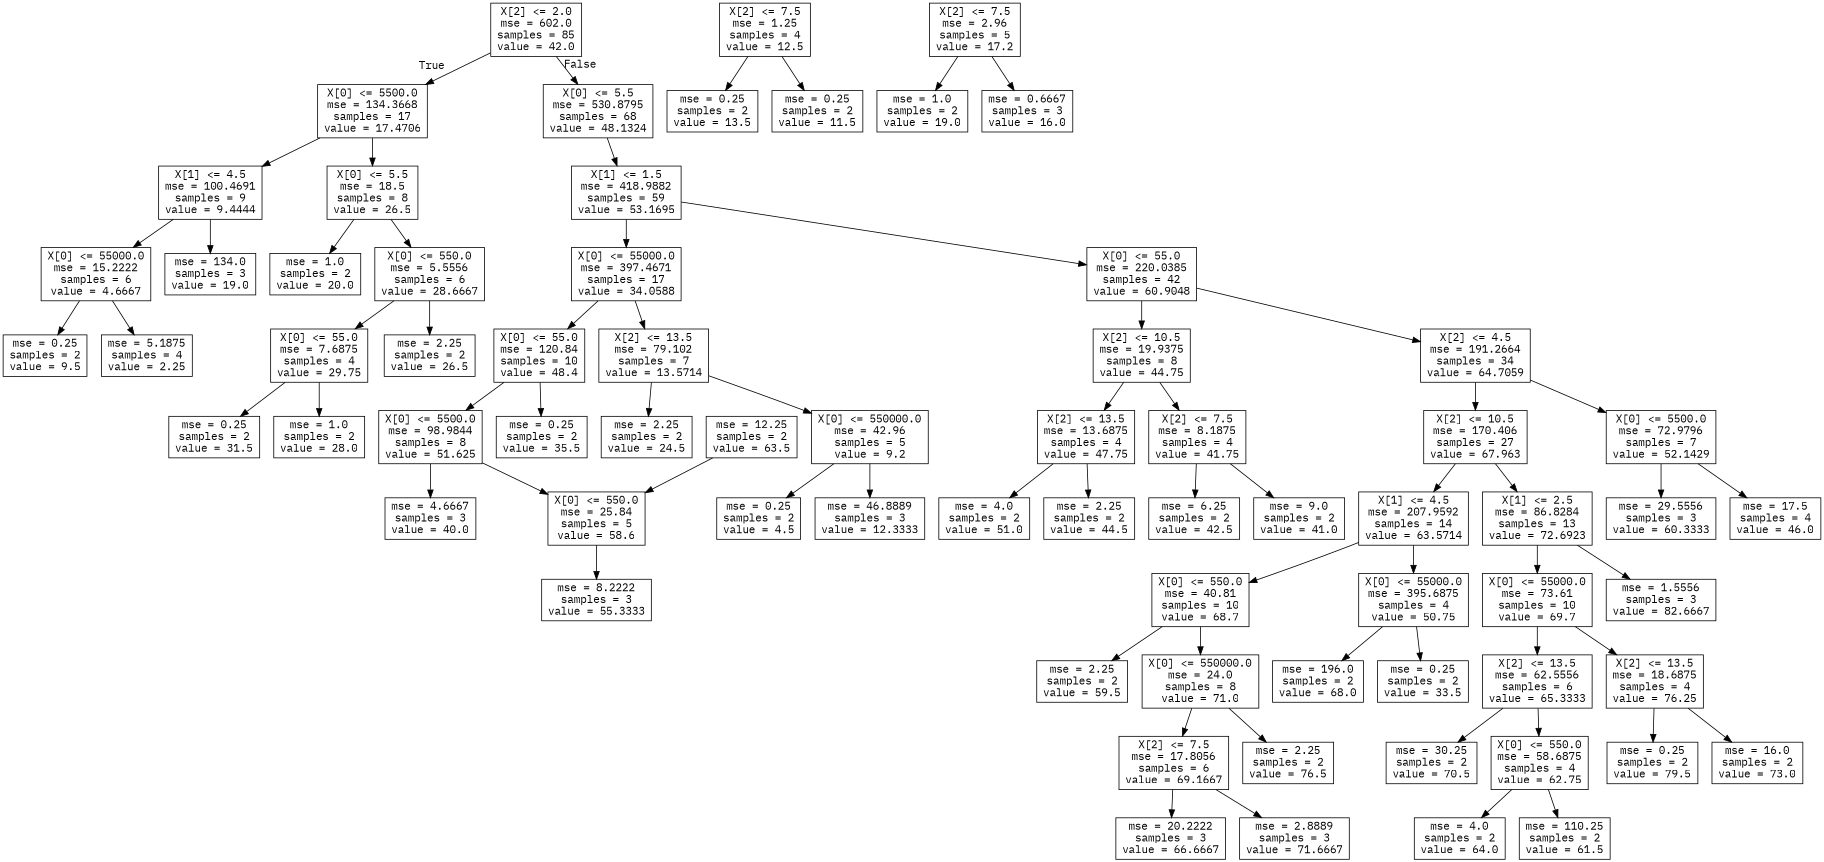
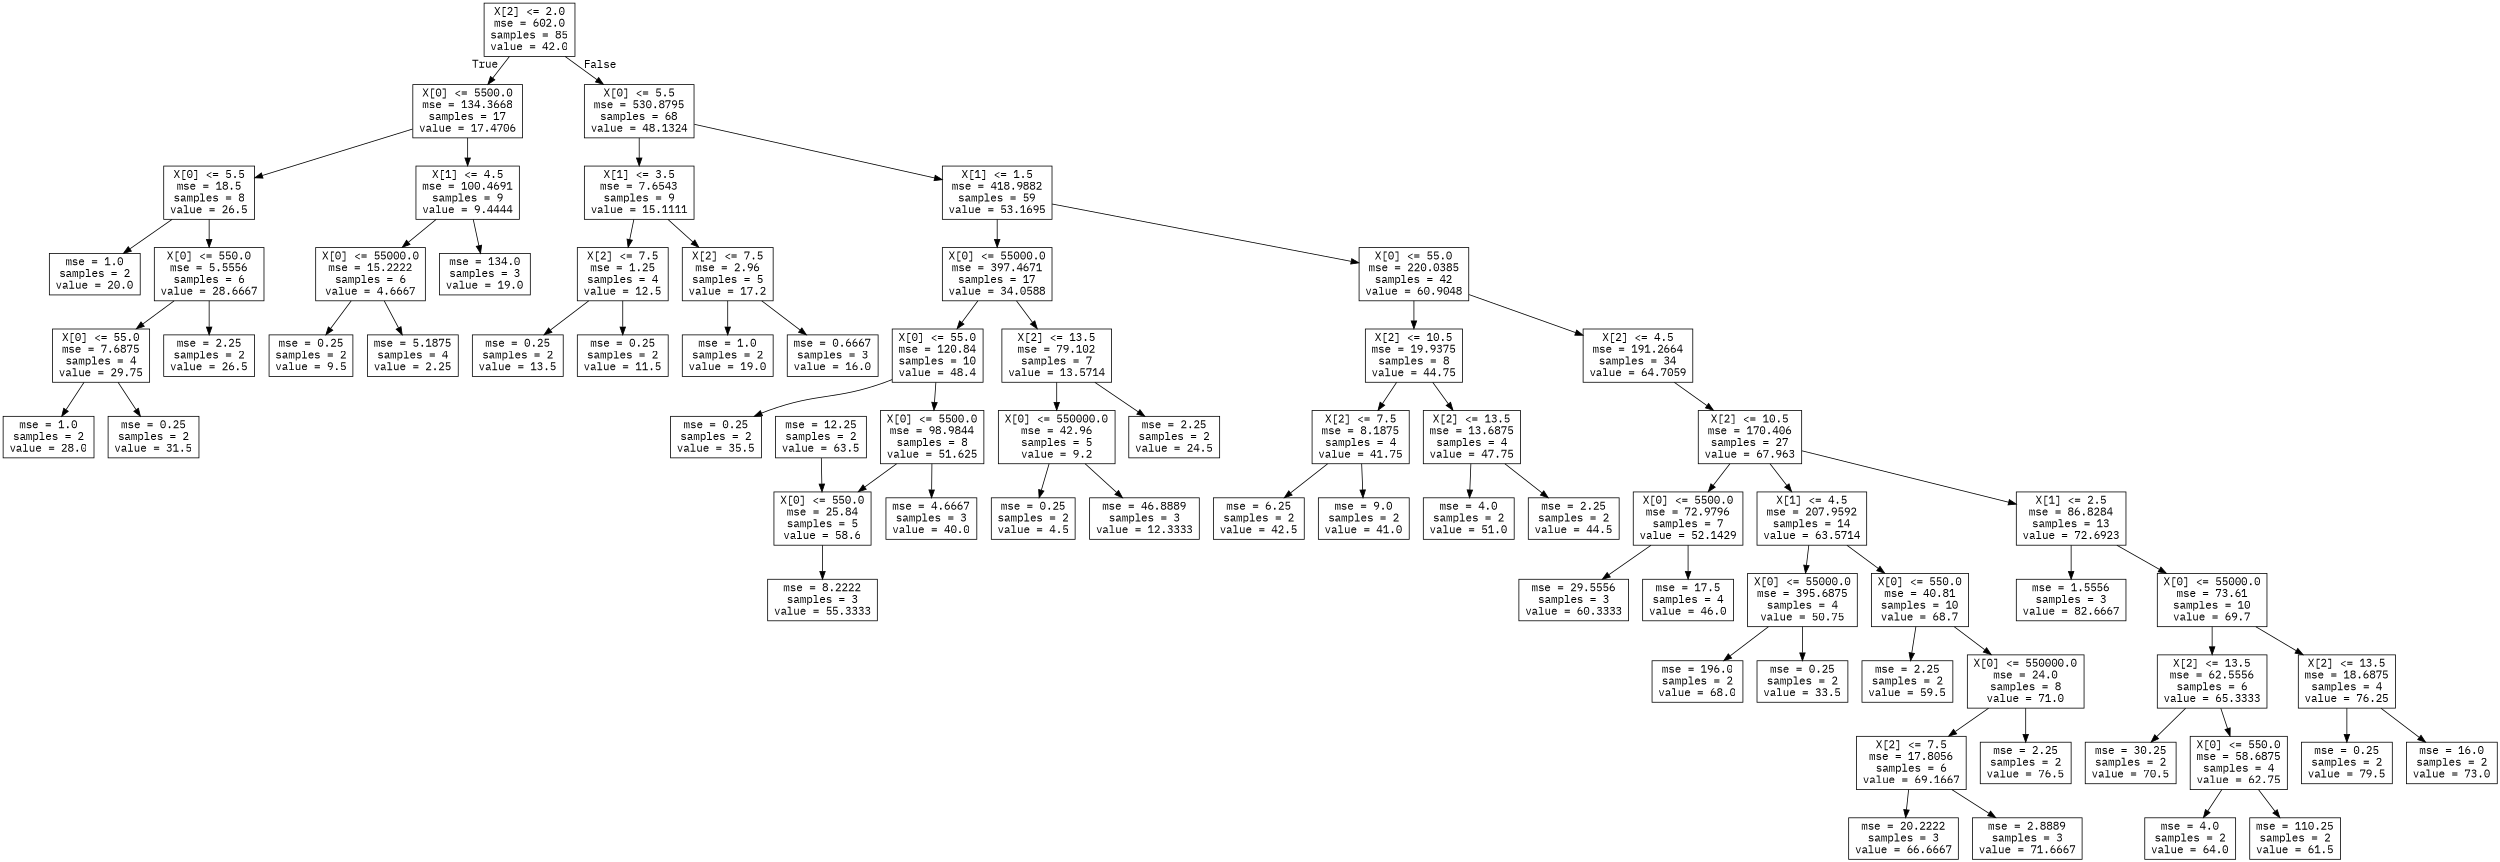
none -> (639, 193)
(1564, 395) -> (1721, 475)
